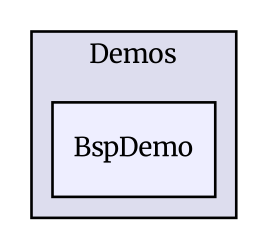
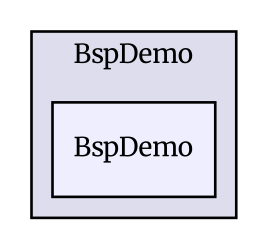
(134, 56) -> (134, 56)
